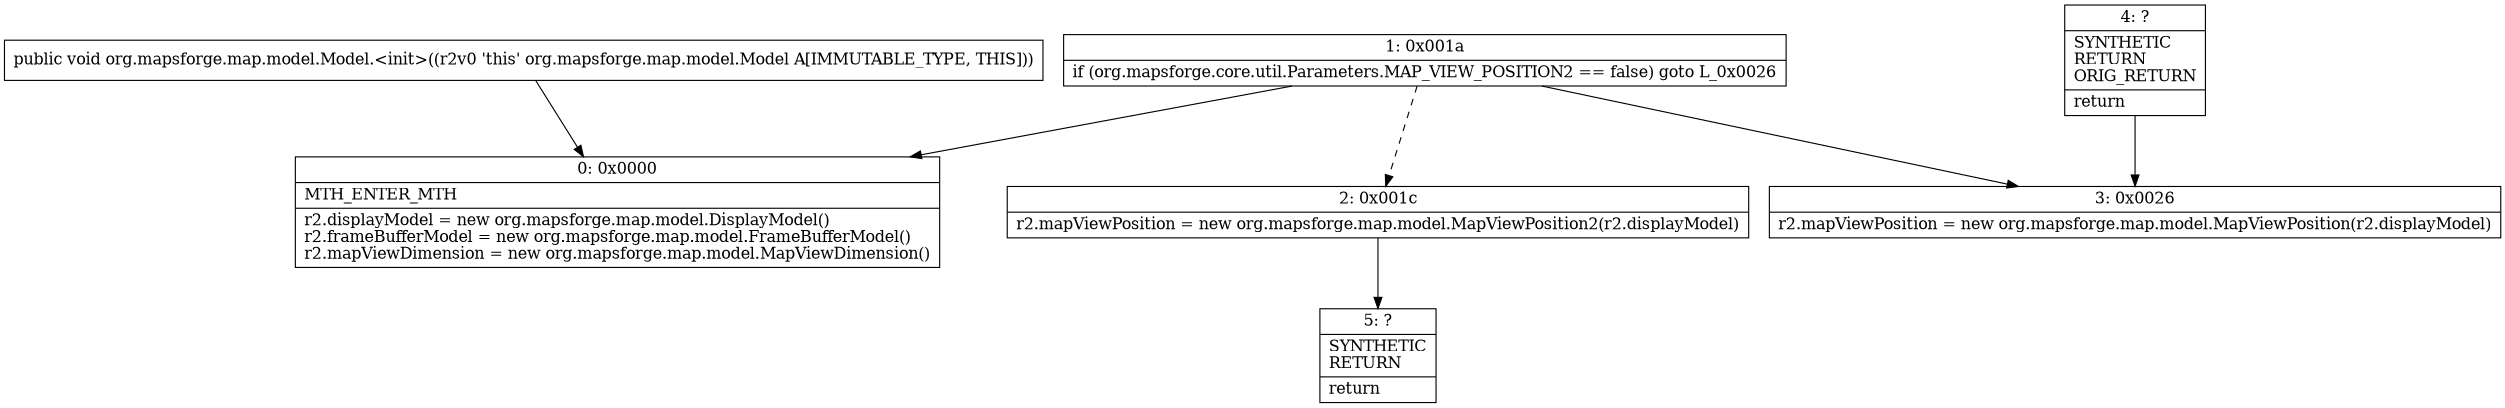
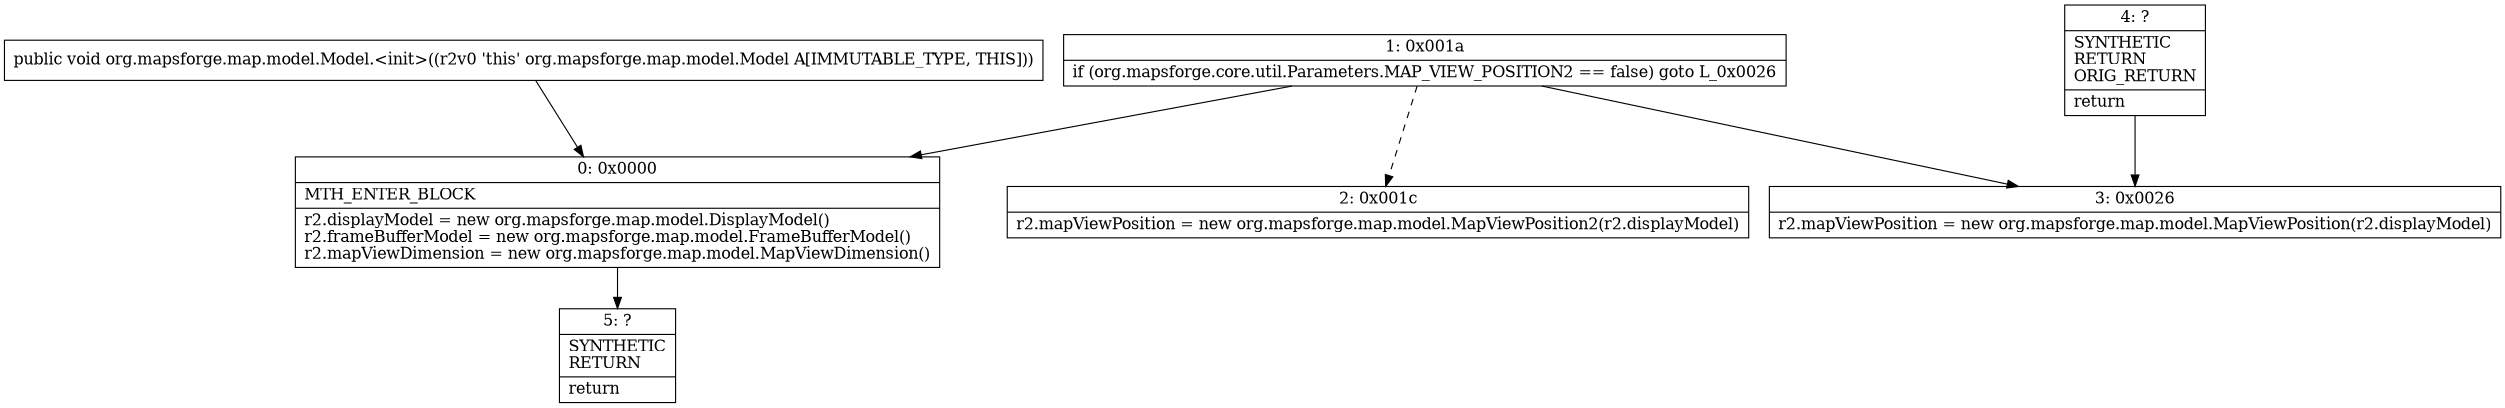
(381, 195) -> (390, 195)
(1378, 268) -> (618, 282)
